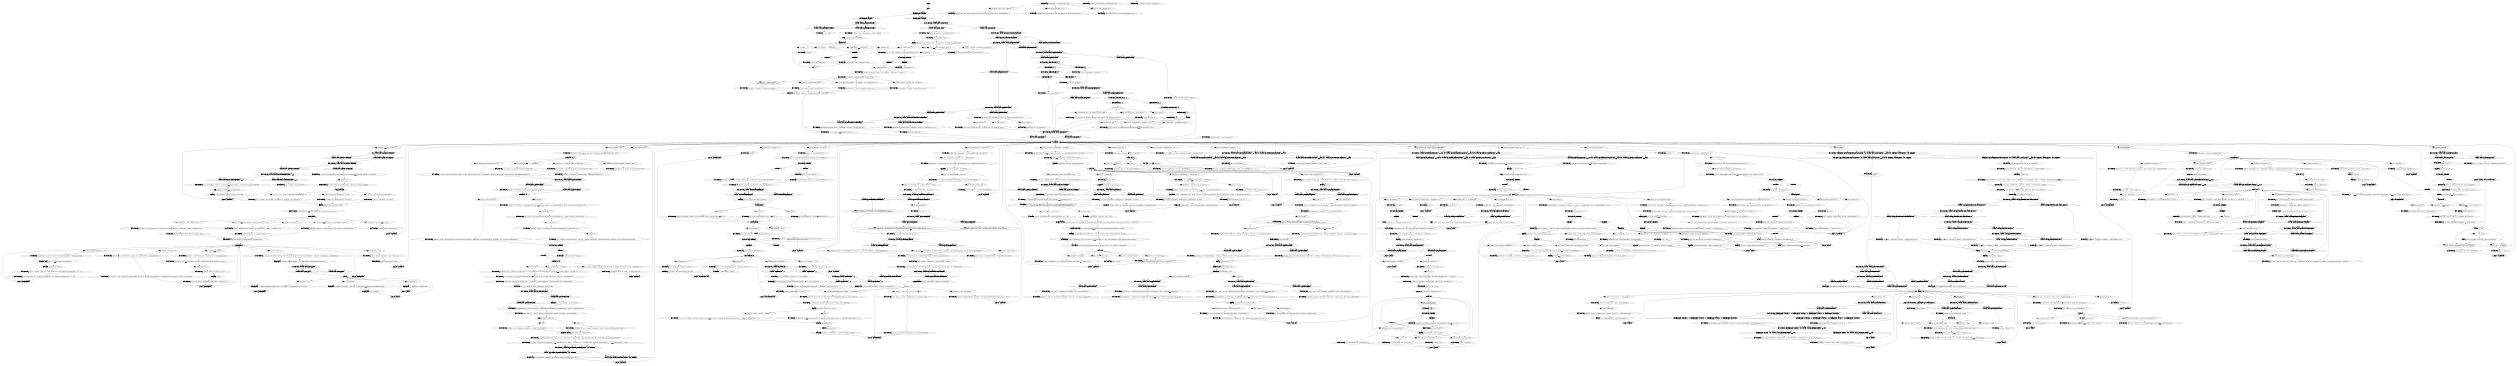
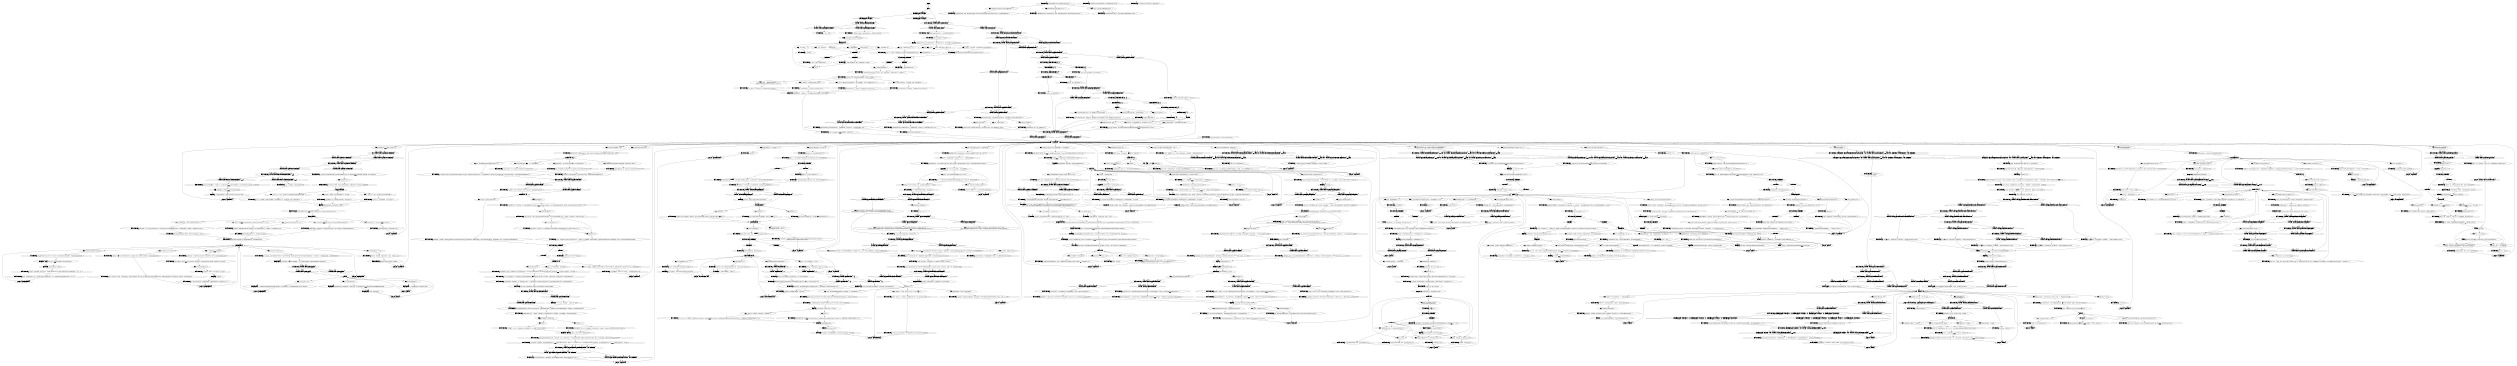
(1117, 108) -> (1117, 108)
